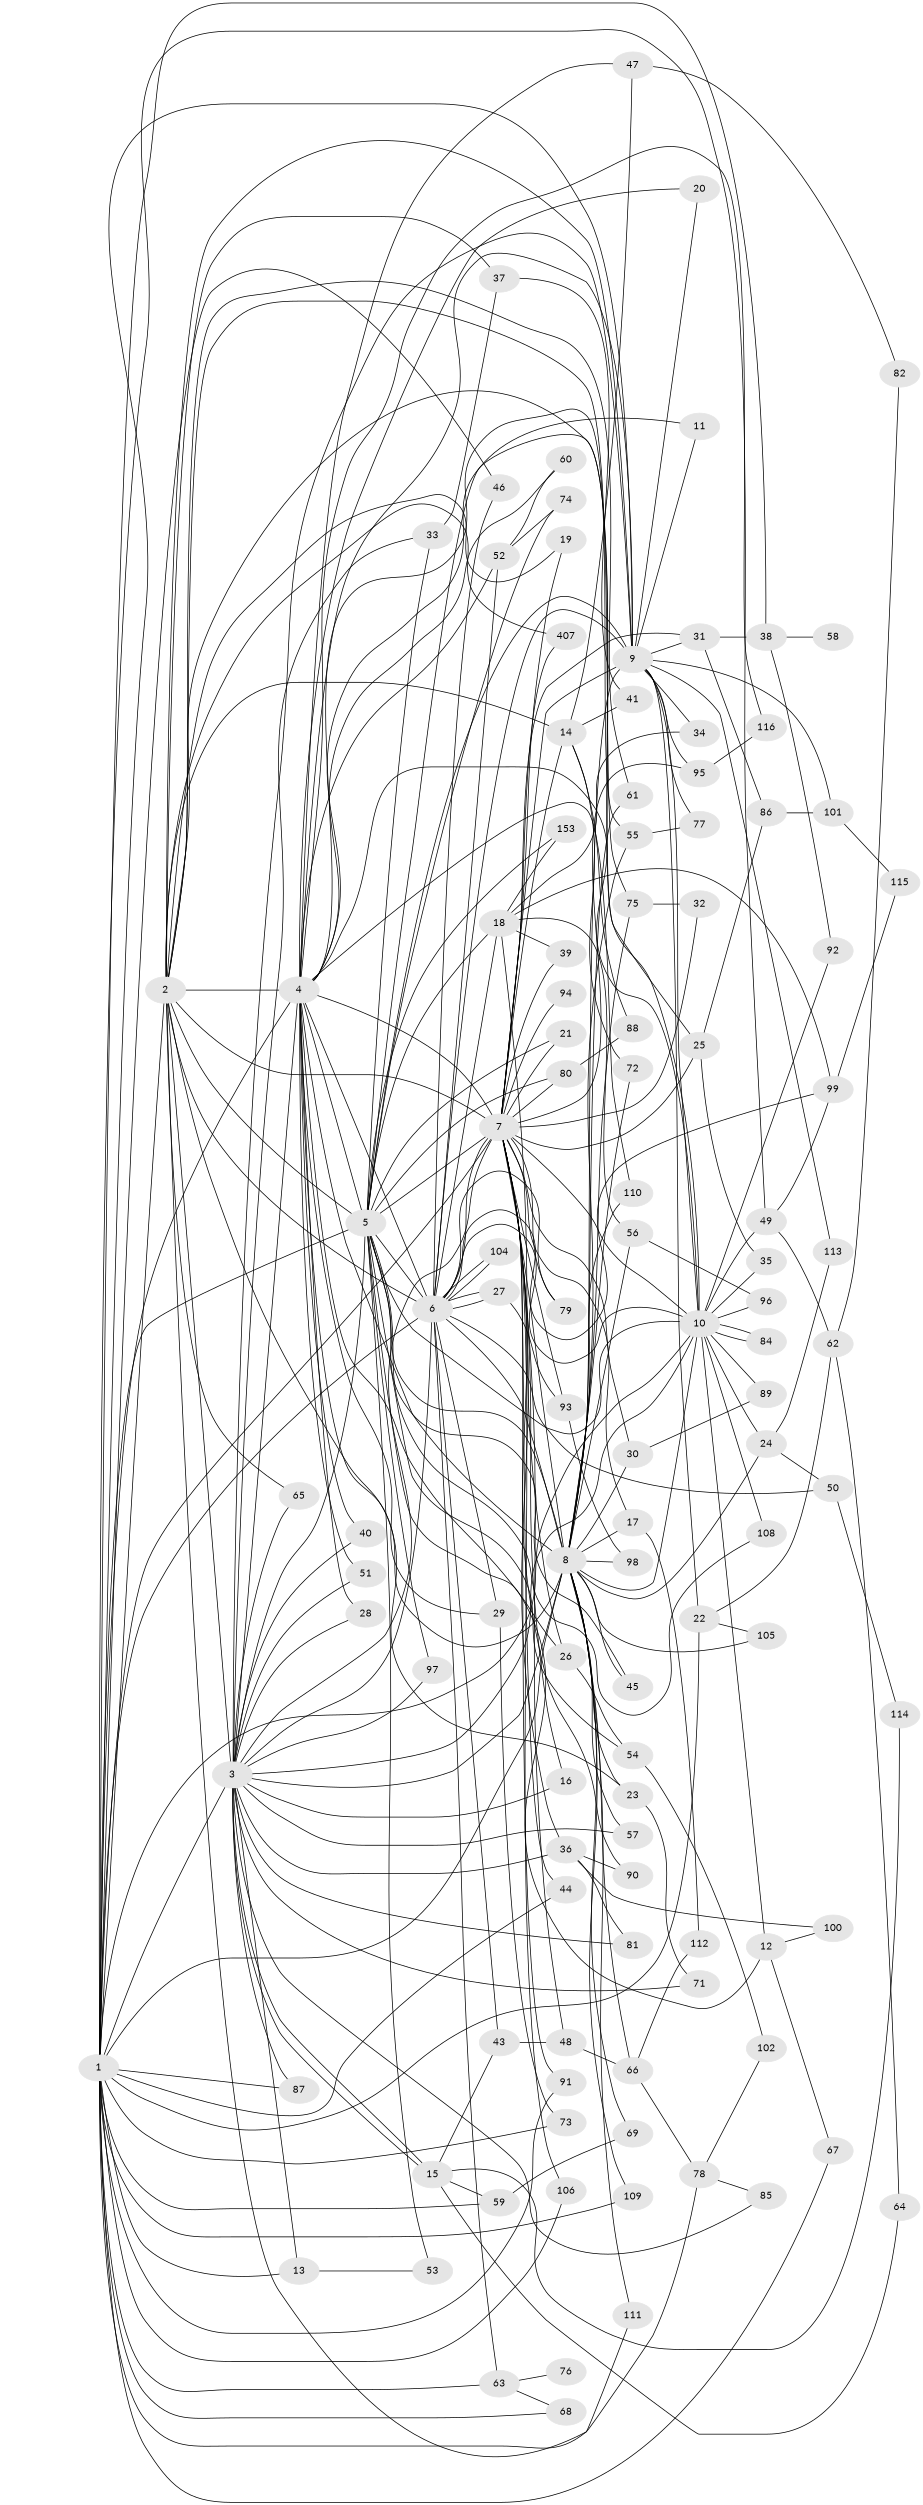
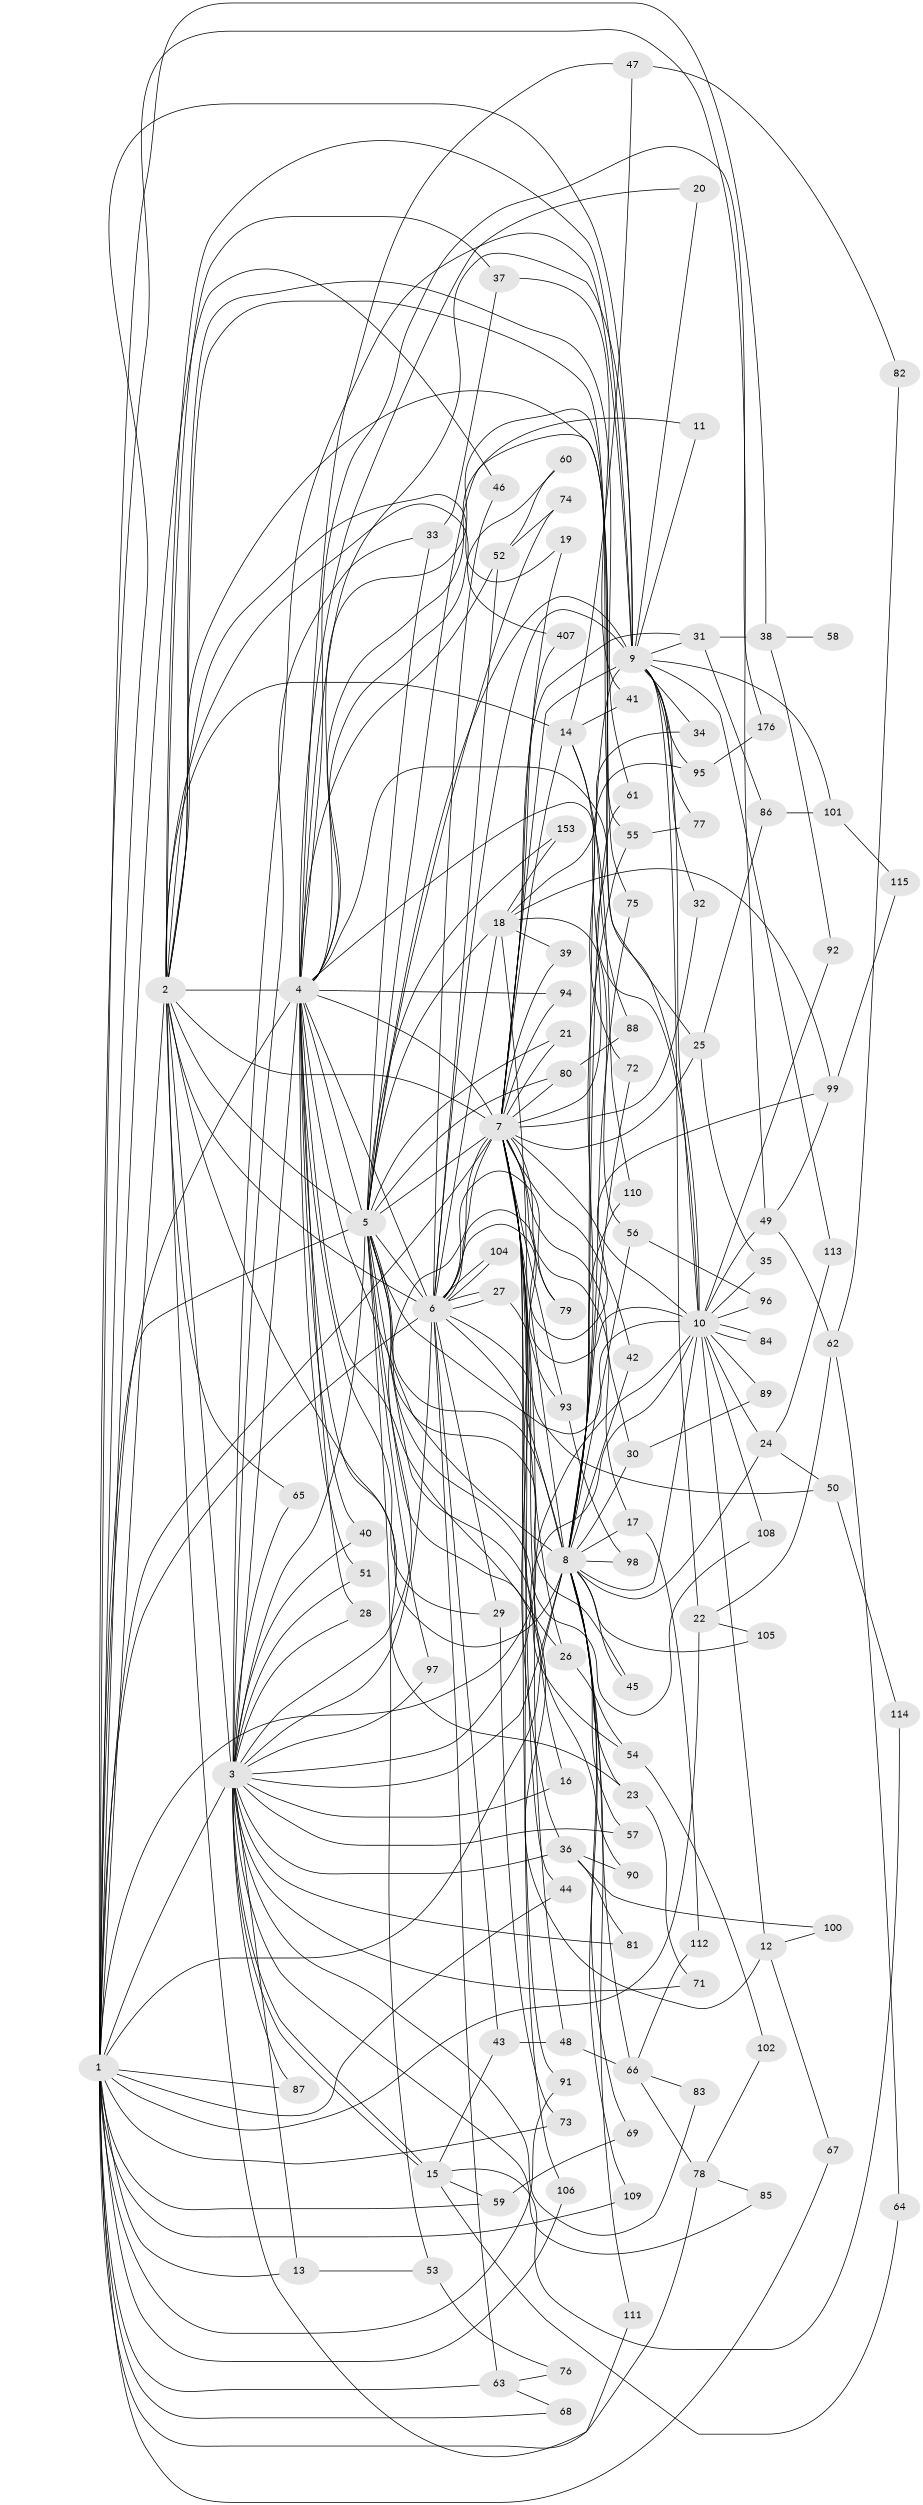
(766, 728) -> (766, 728)
(666, 904) -> (672, 779)
none -> (432, 992)
none -> (633, 1358)
none -> (700, 2092)
none -> (485, 2336)
